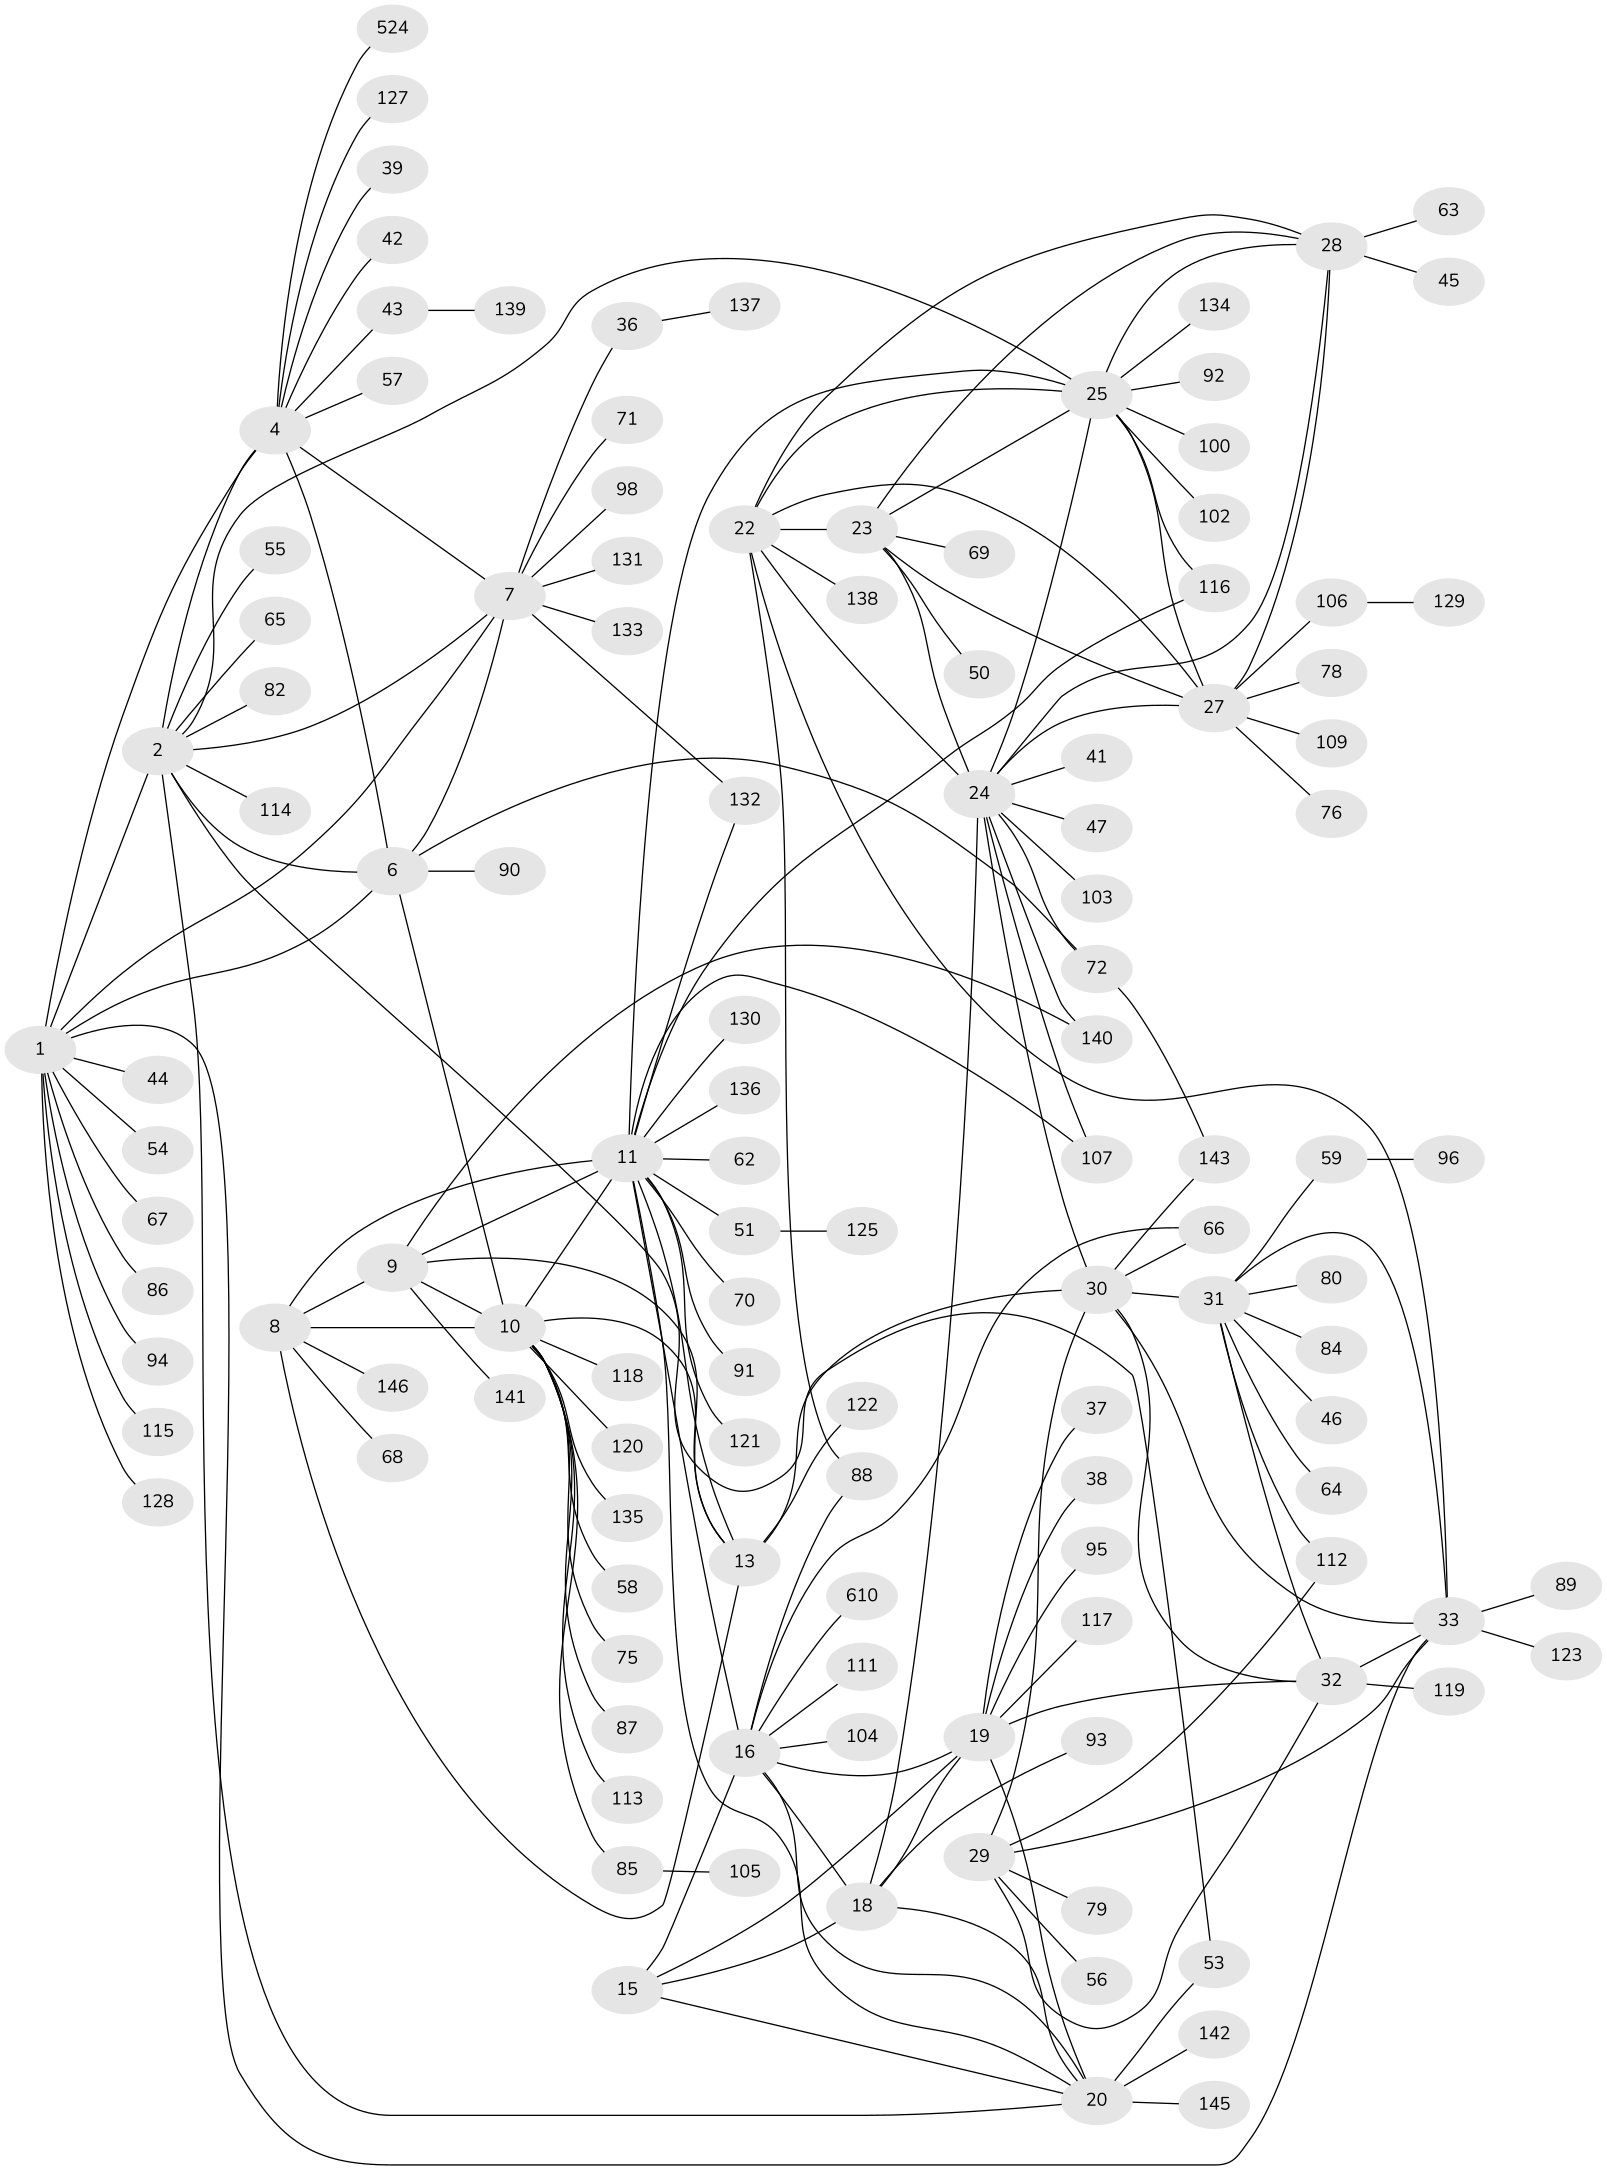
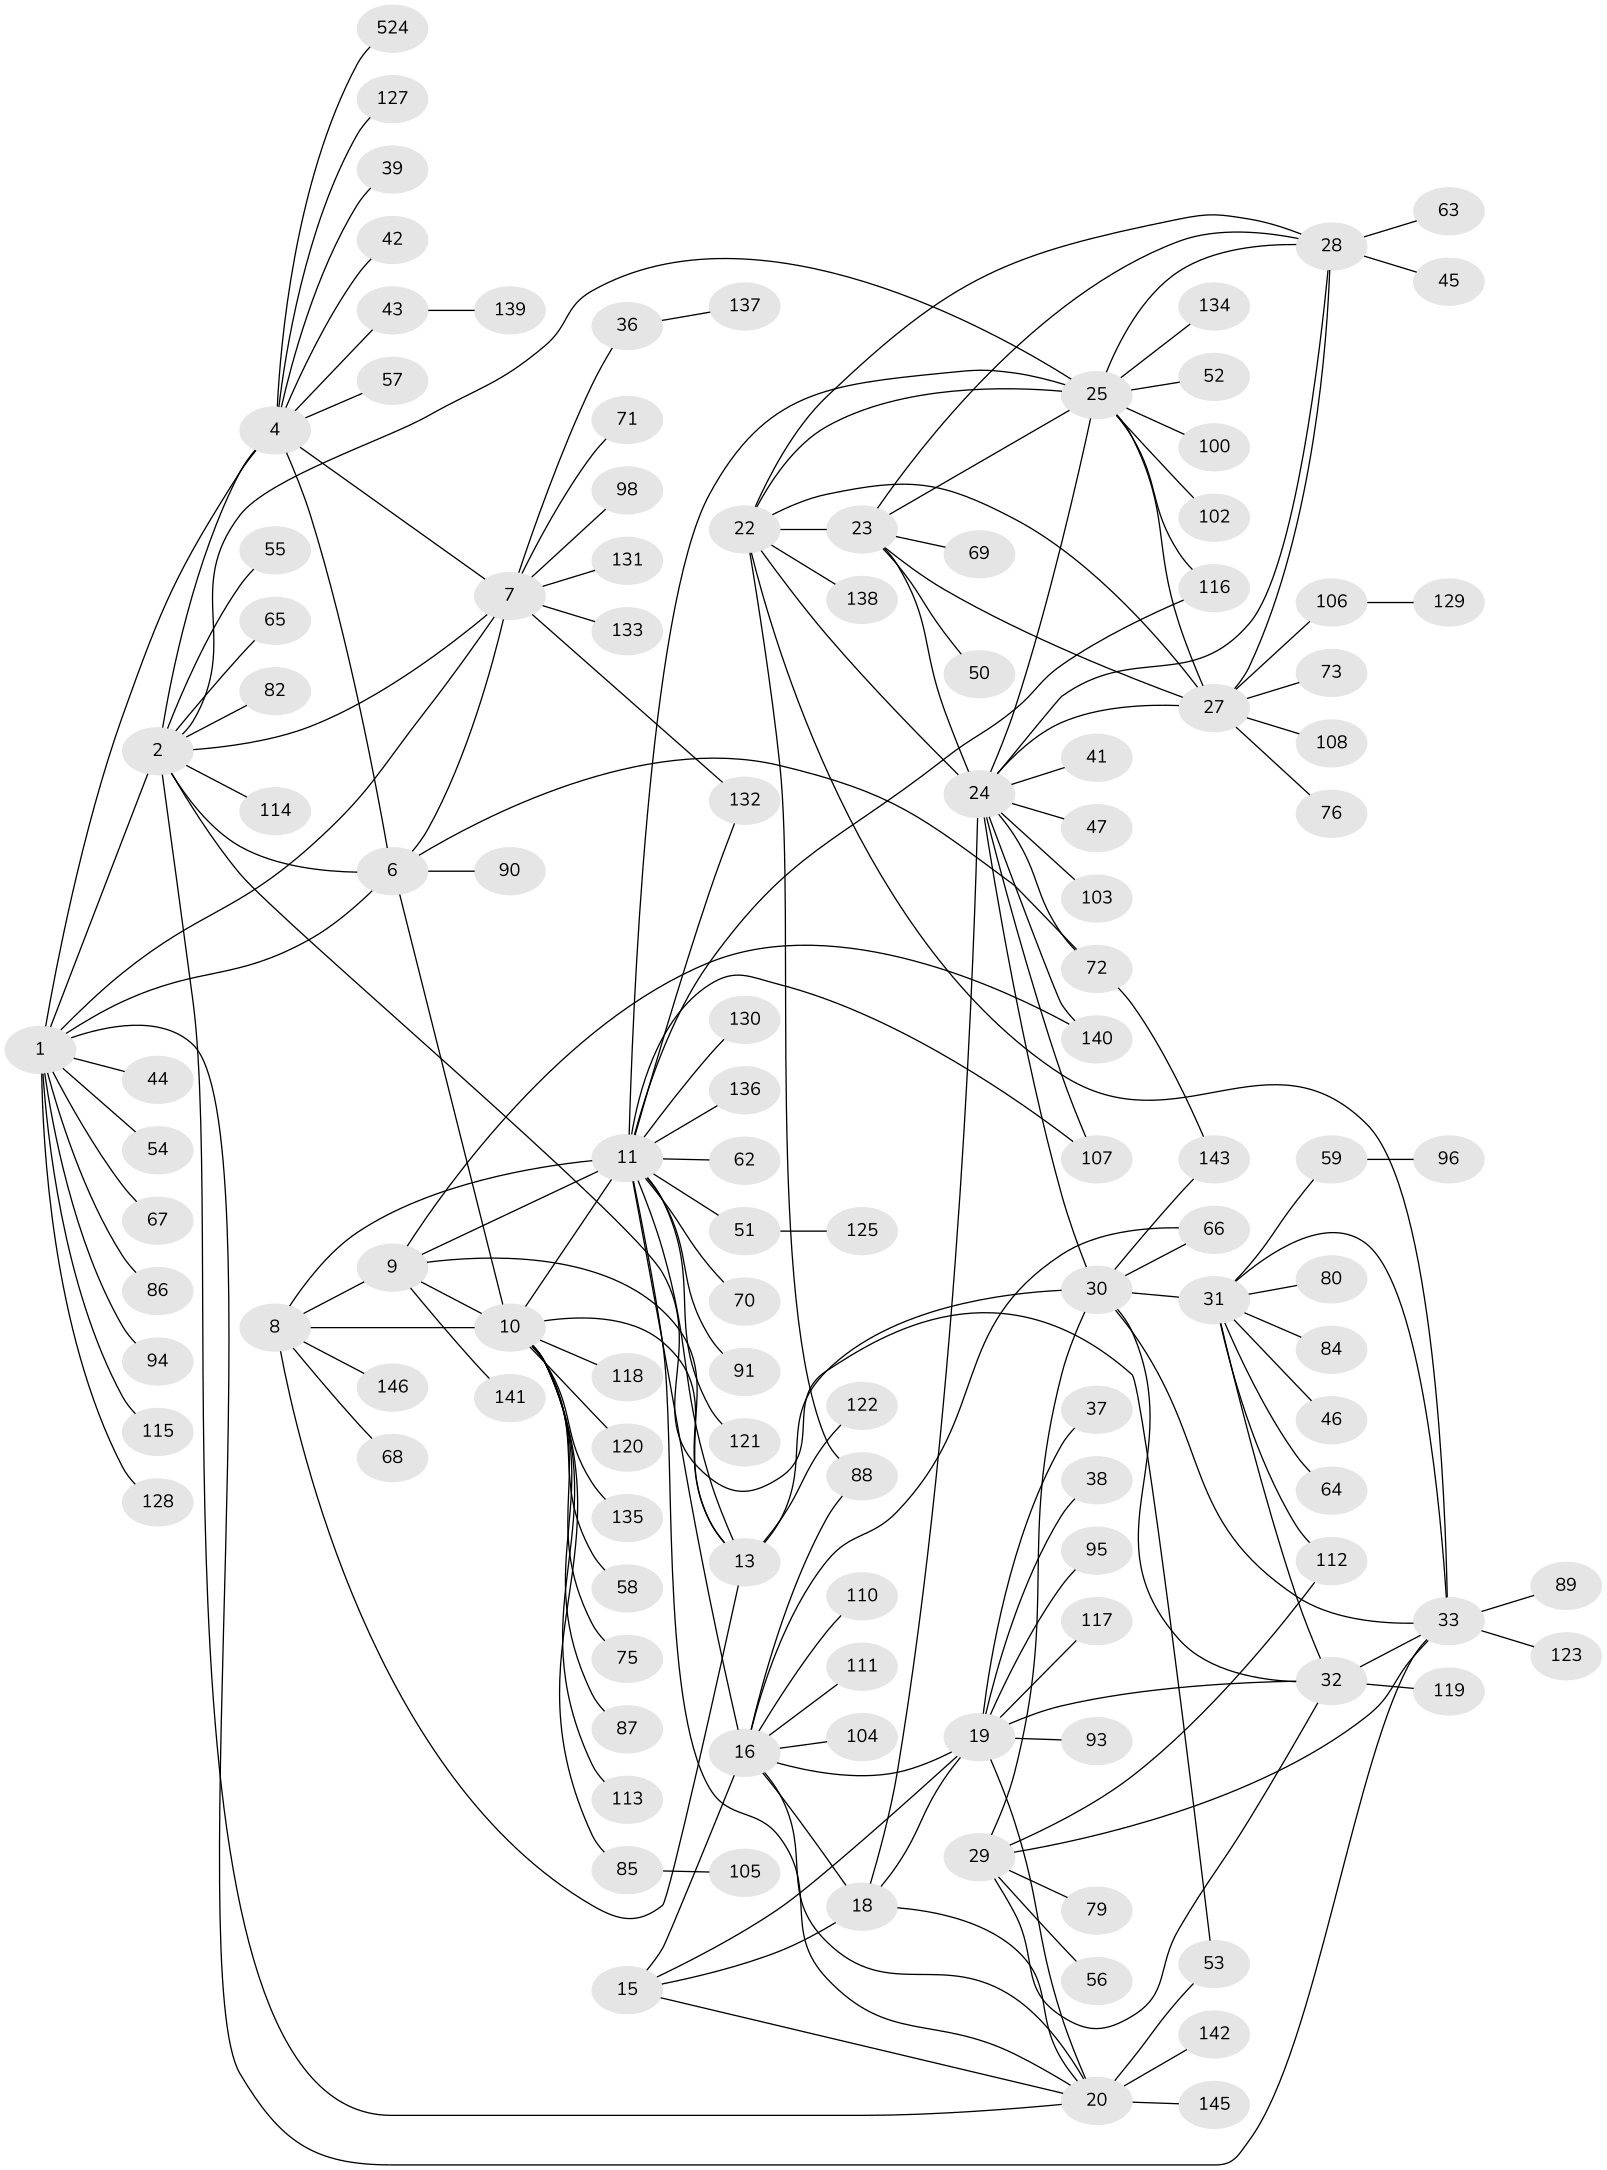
(1214, 377) -> (1214, 377)
(1332, 673) -> (1332, 673)
(1332, 743) -> (1332, 743)
(862, 1596) -> (862, 1596)
(964, 1808) -> (1038, 1739)
